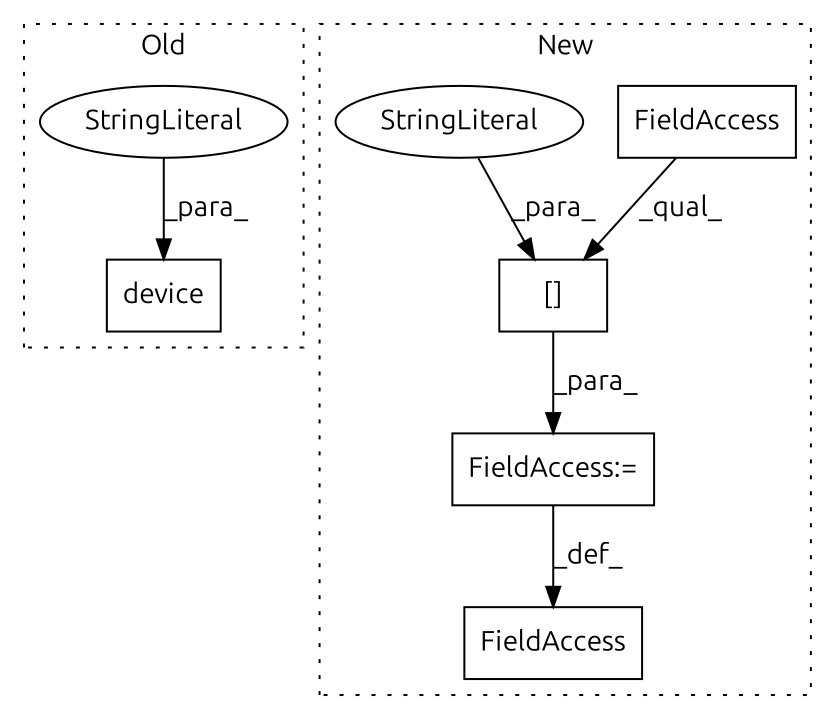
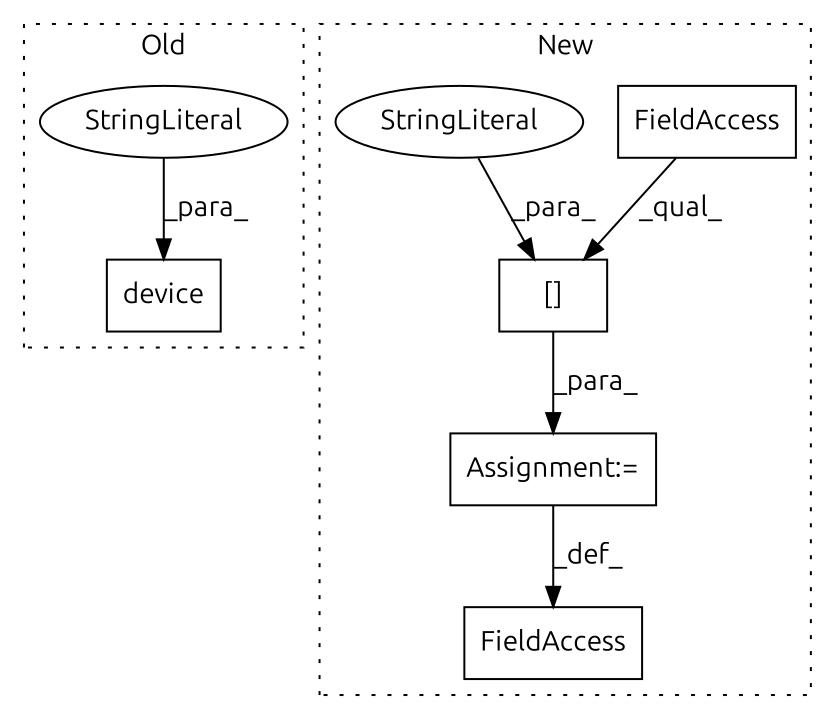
(553, 469) -> (553, 469)
